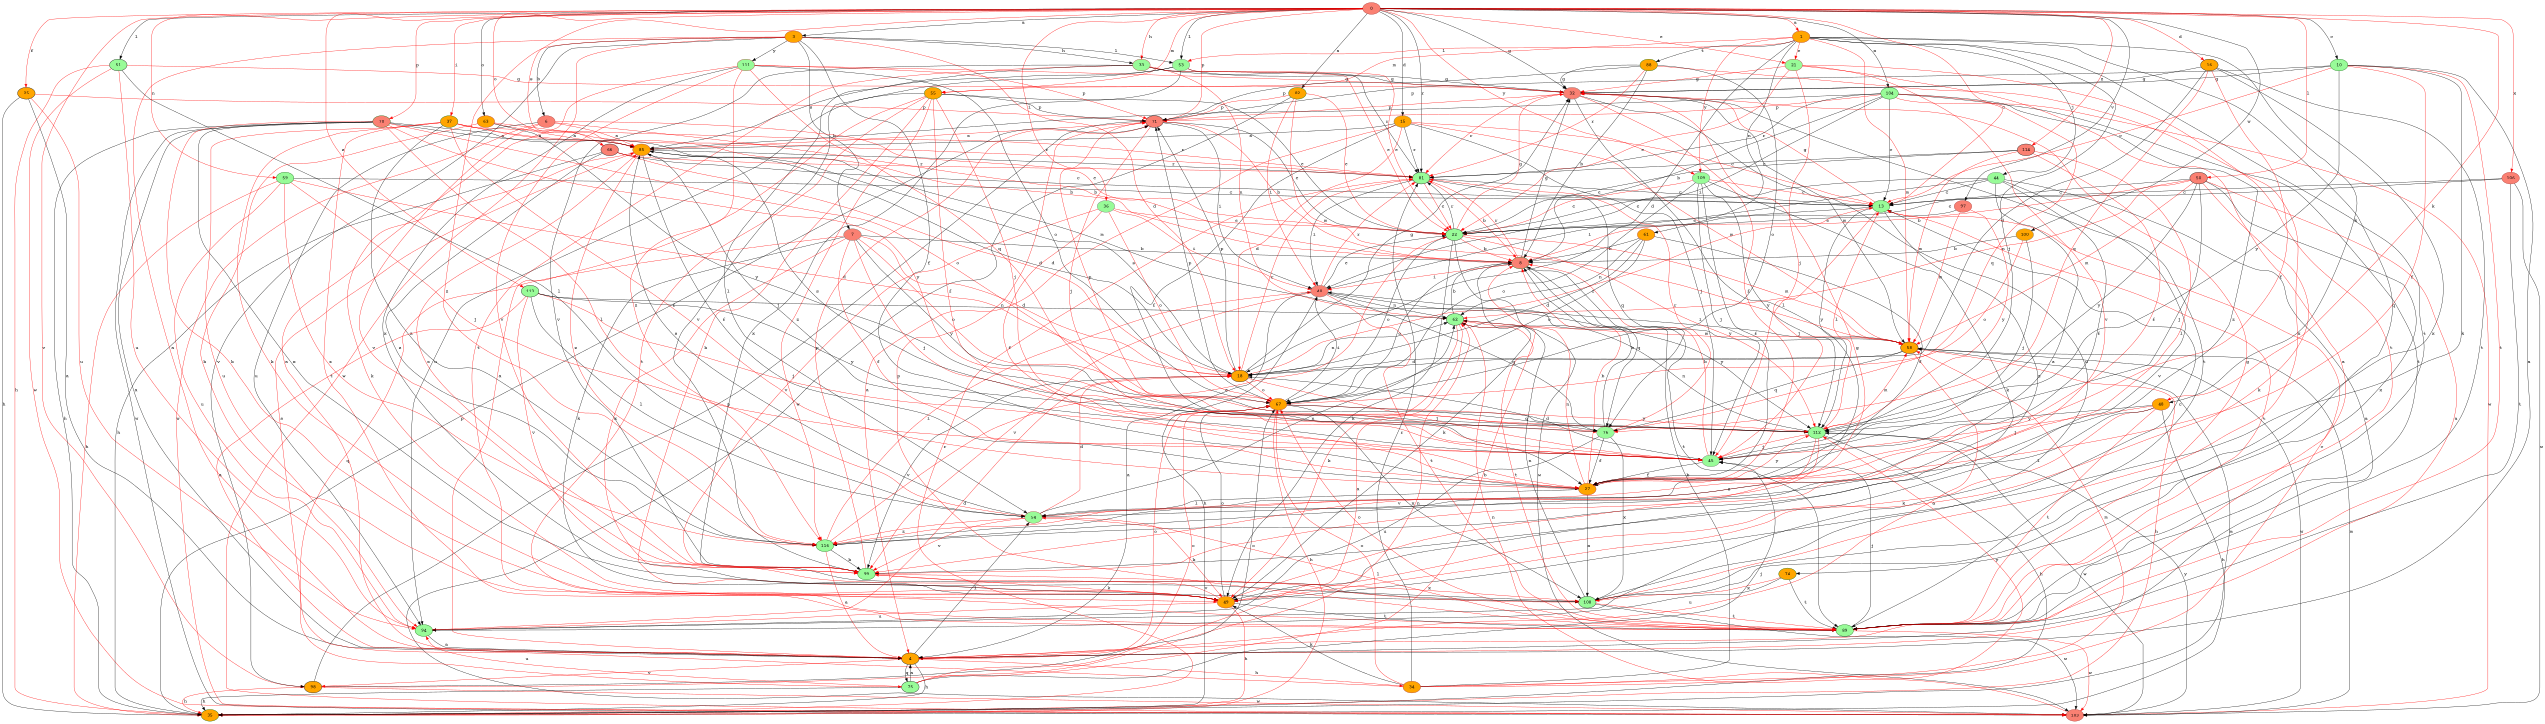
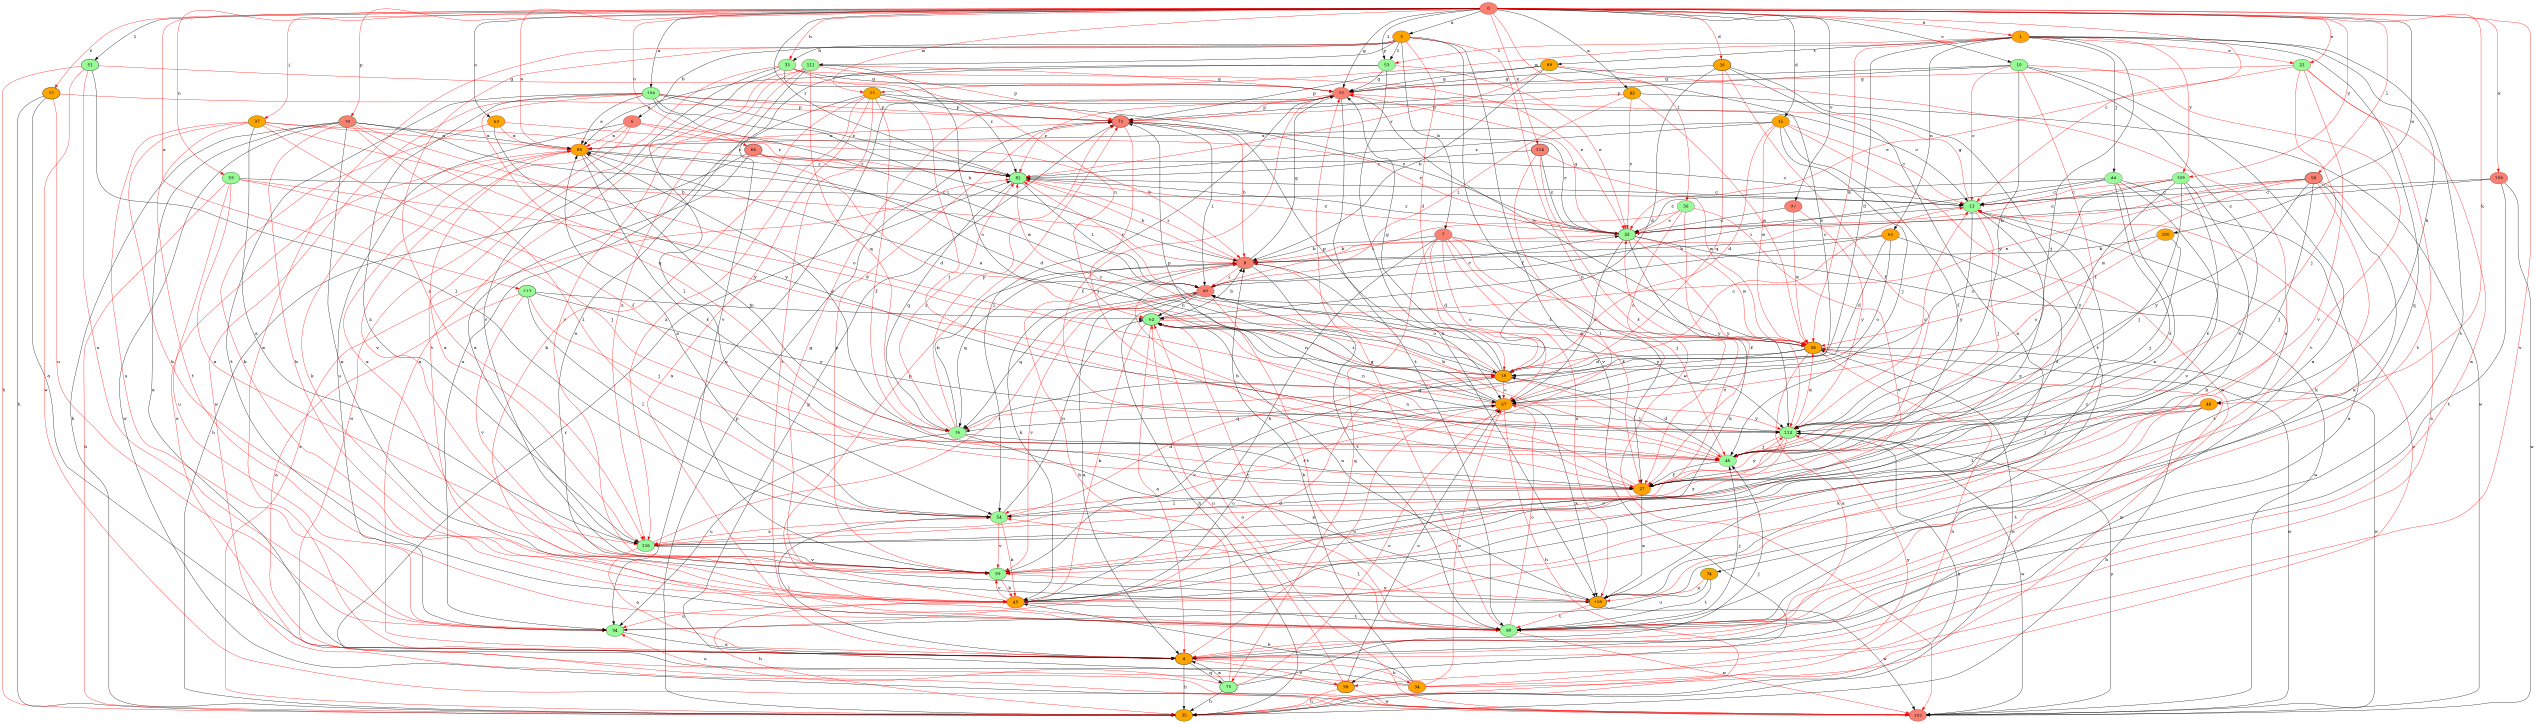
(1229, 24) -> none
(1836, 319) -> (1925, 319)
(2267, 403) -> (2084, 476)
(850, 560) -> (812, 560)
(1587, 602) -> (1598, 602)
